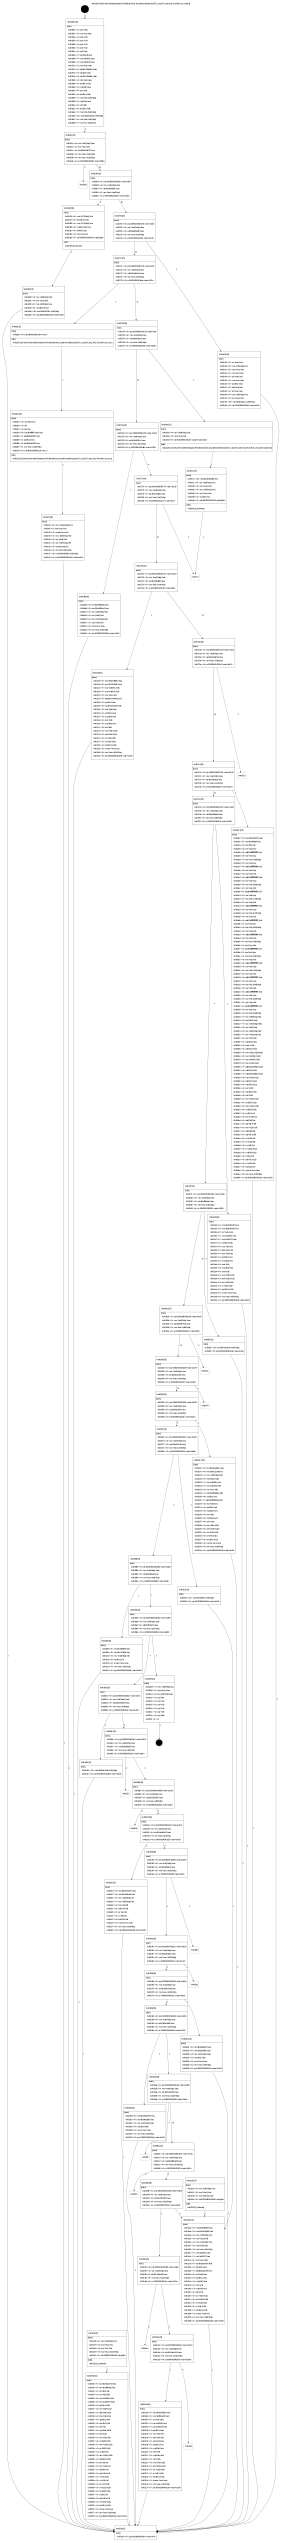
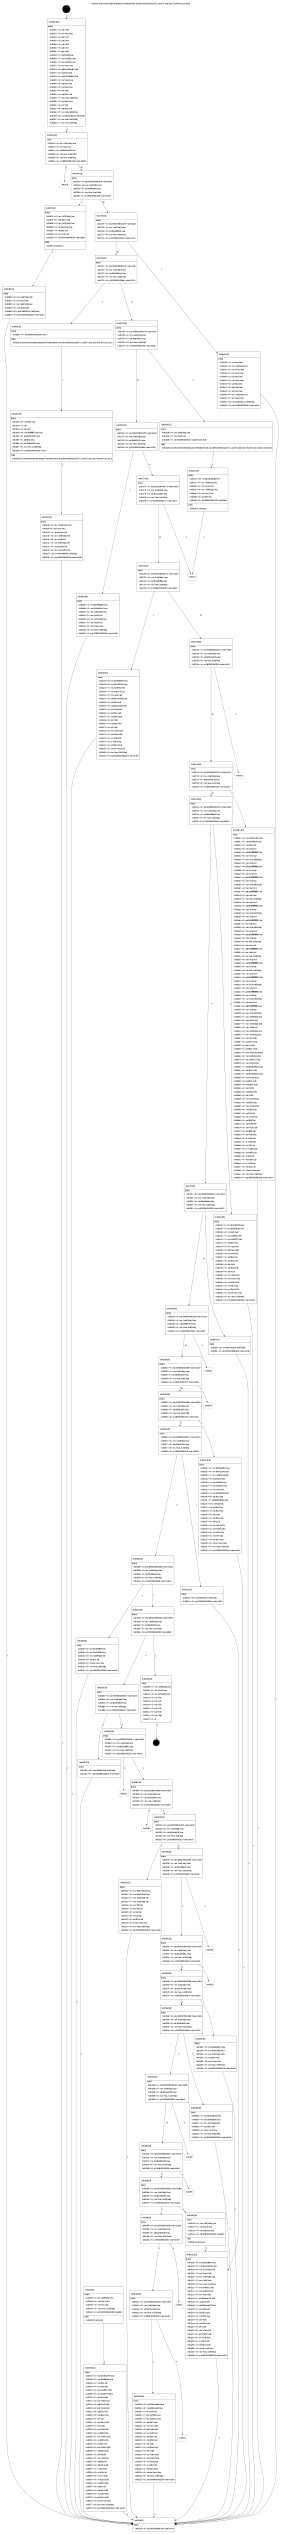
(178, 2213) -> (182, 2209)
